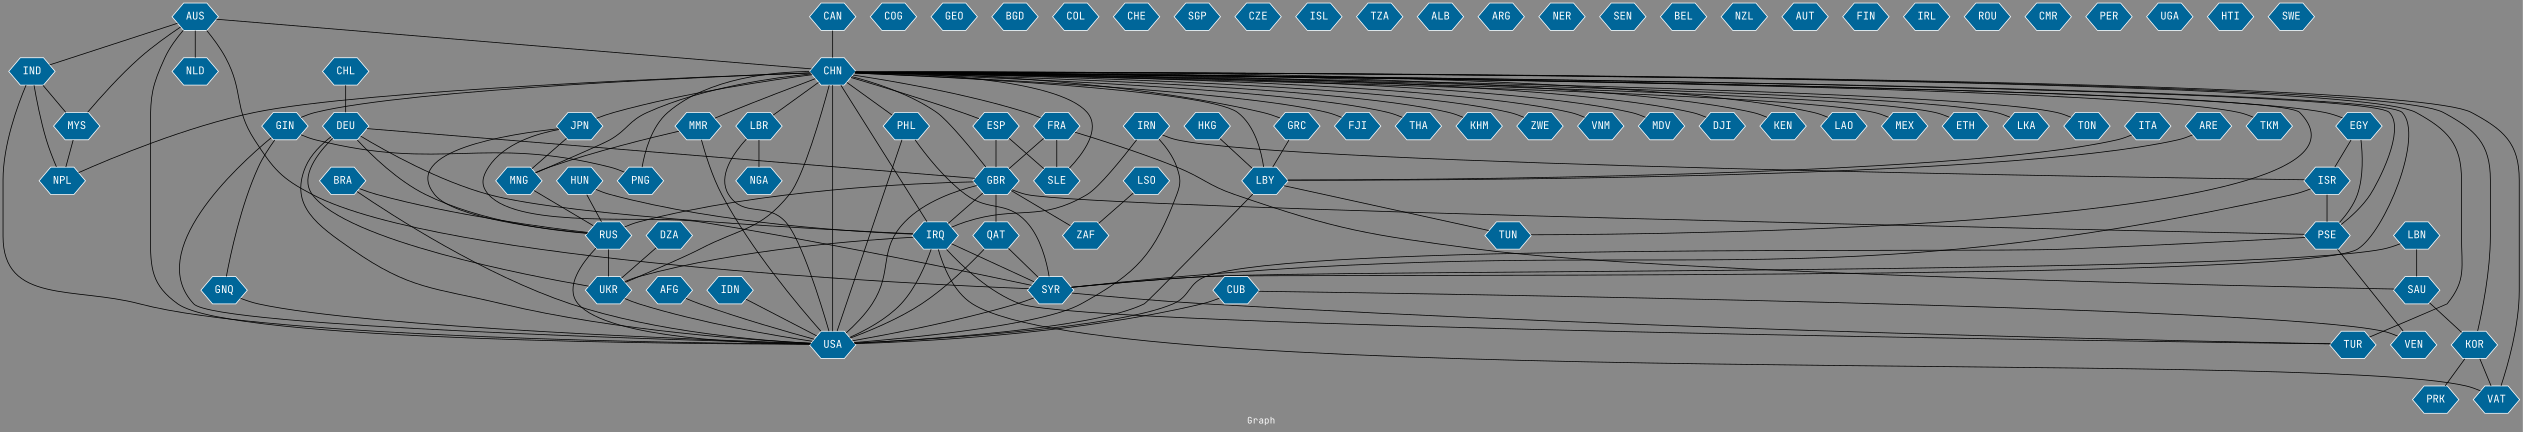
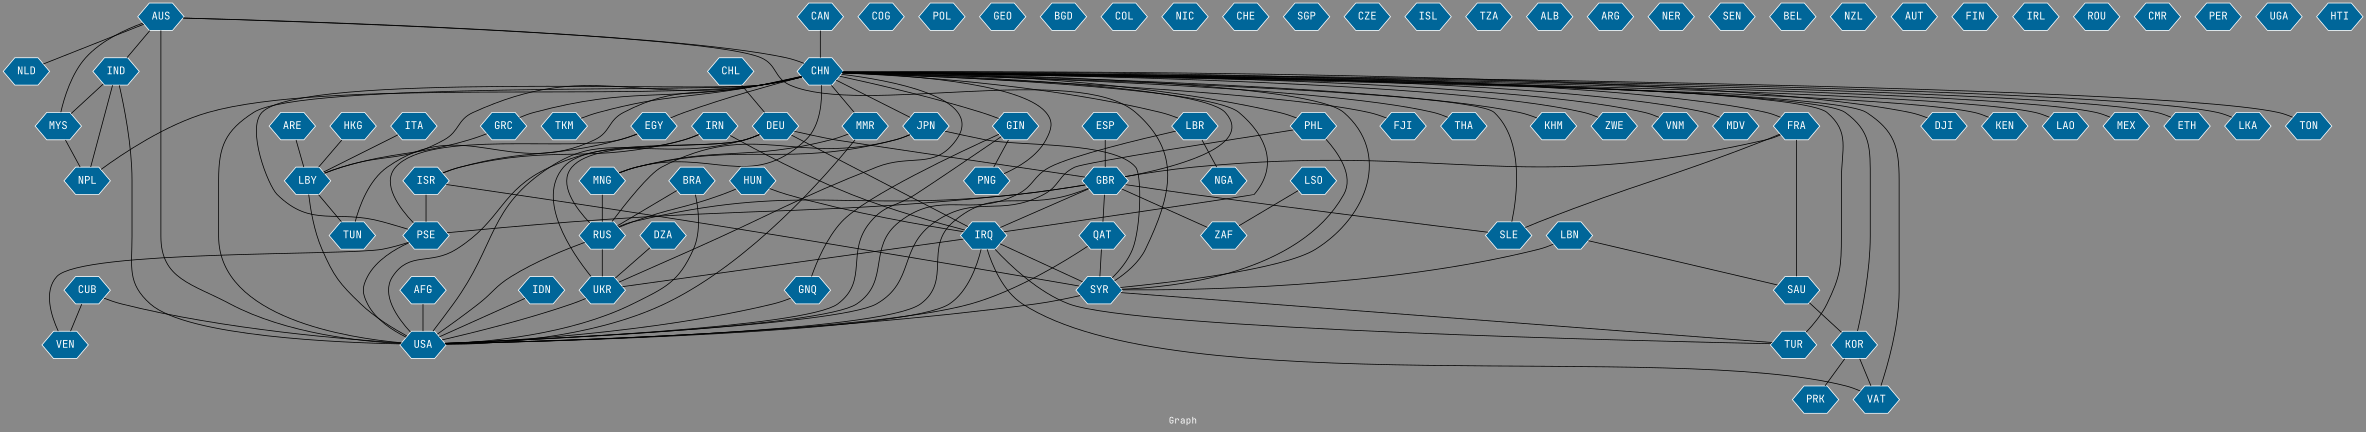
none -> (942, 17)
none -> (1185, 17)
(2291, 17) -> none
(928, 101) -> none
(1030, 157) -> (1307, 210)
